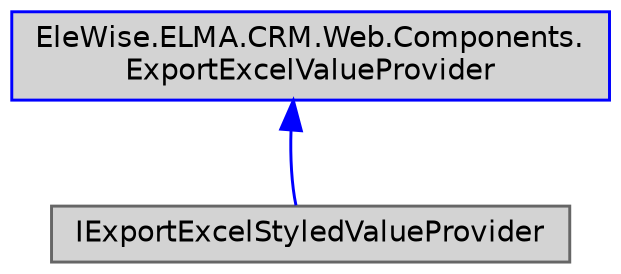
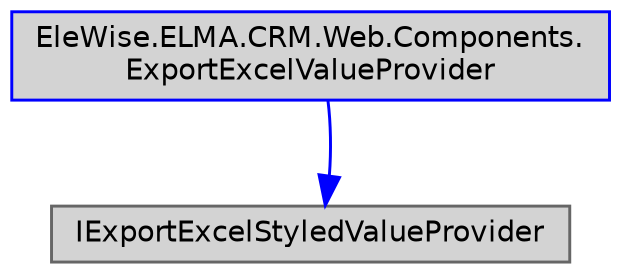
(291, 168) -> (330, 138)
